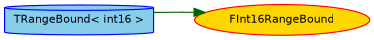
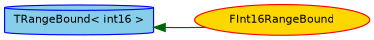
(174, 12) -> (185, 28)
